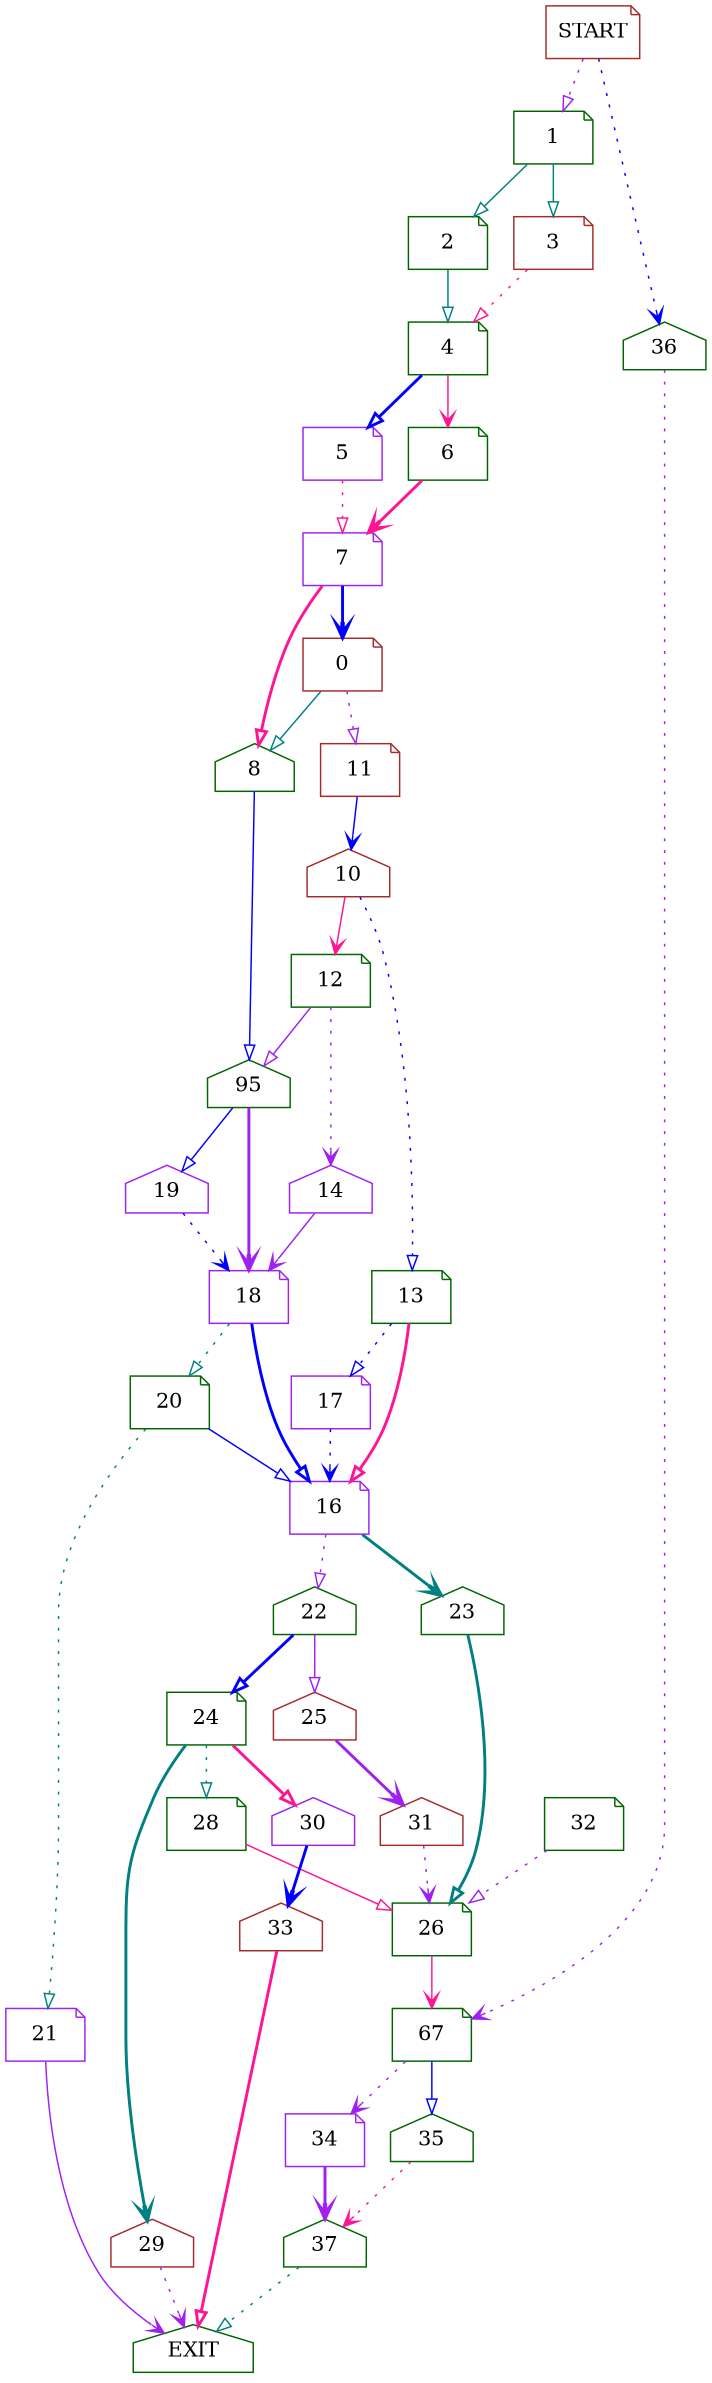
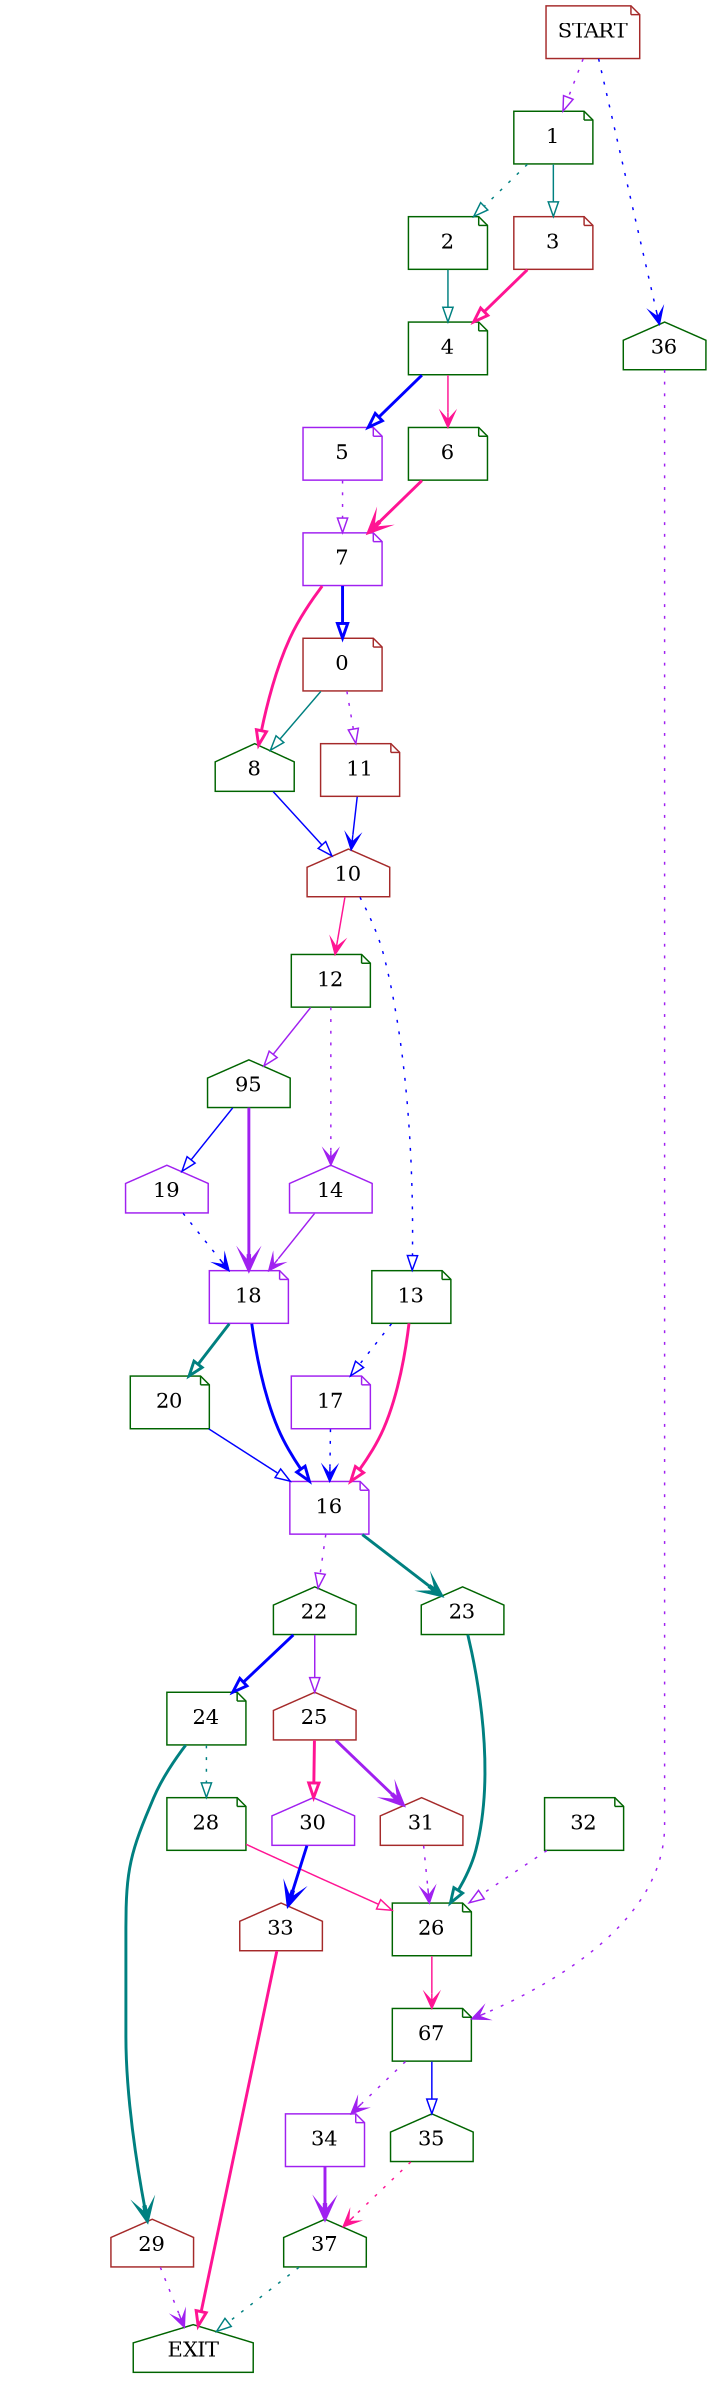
(506, 185) -> (506, 185)
(506, 291) -> (506, 291)
(343, 499) -> (343, 499)
(343, 605) -> (343, 605)
(252, 918) -> (297, 818)
(214, 1344) -> (214, 1344)
(258, 1770) -> (314, 1761)
(45, 2035) -> none
